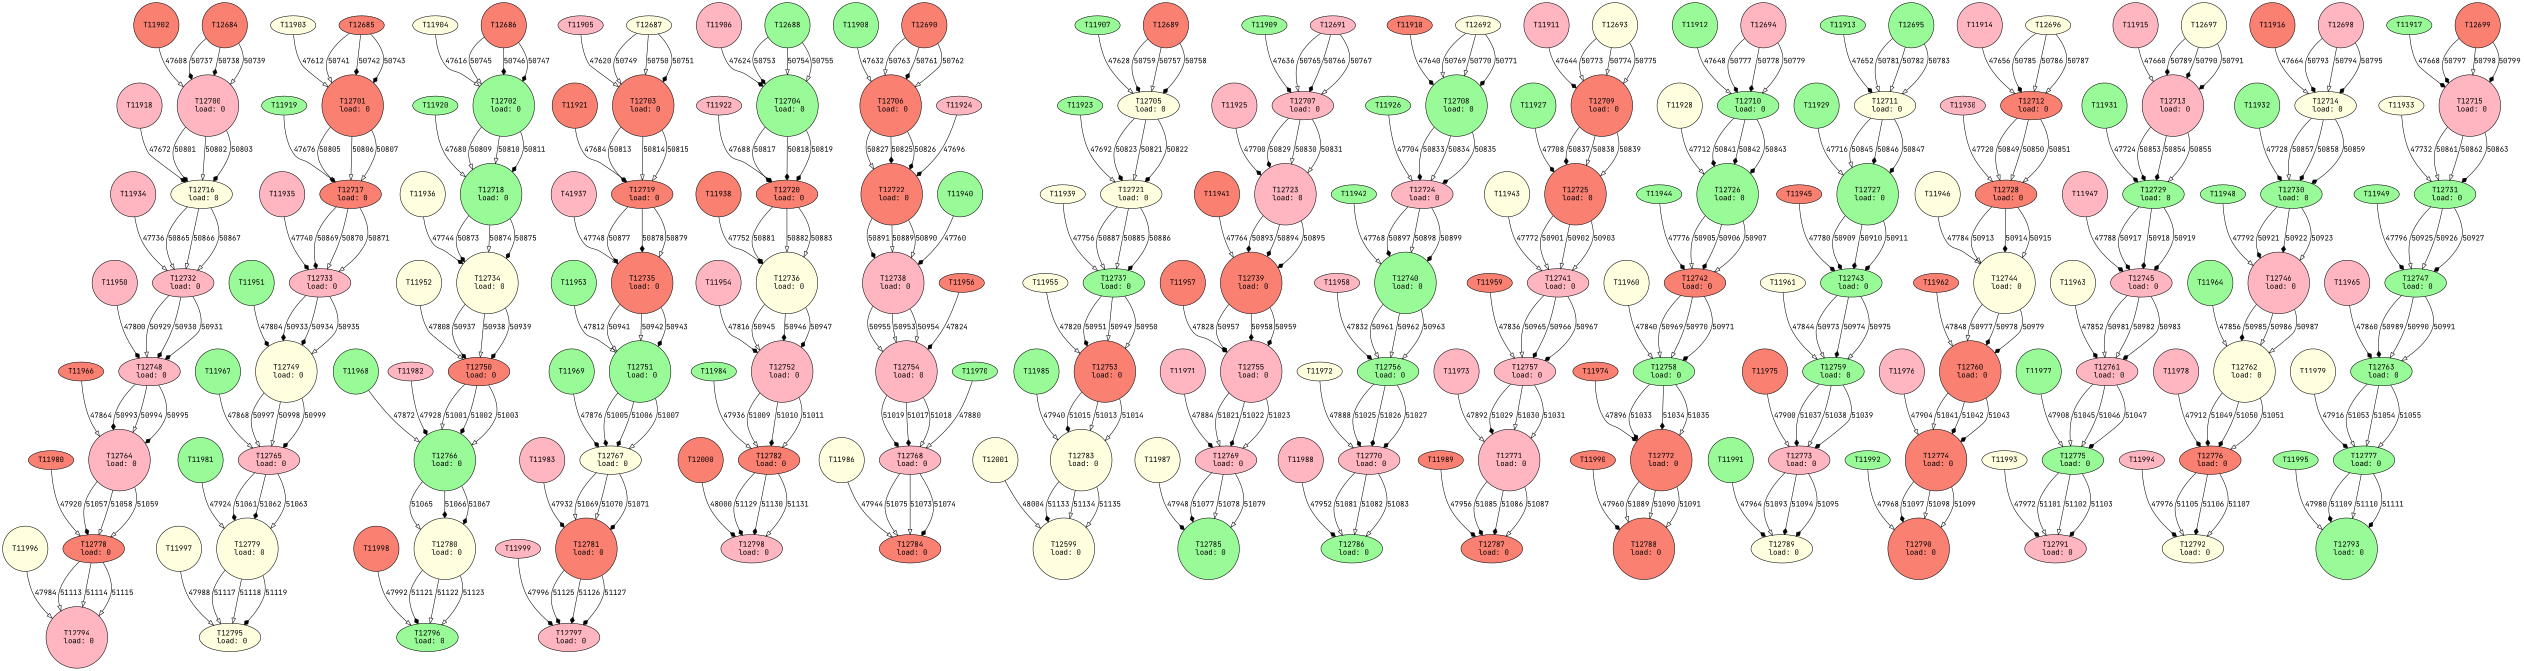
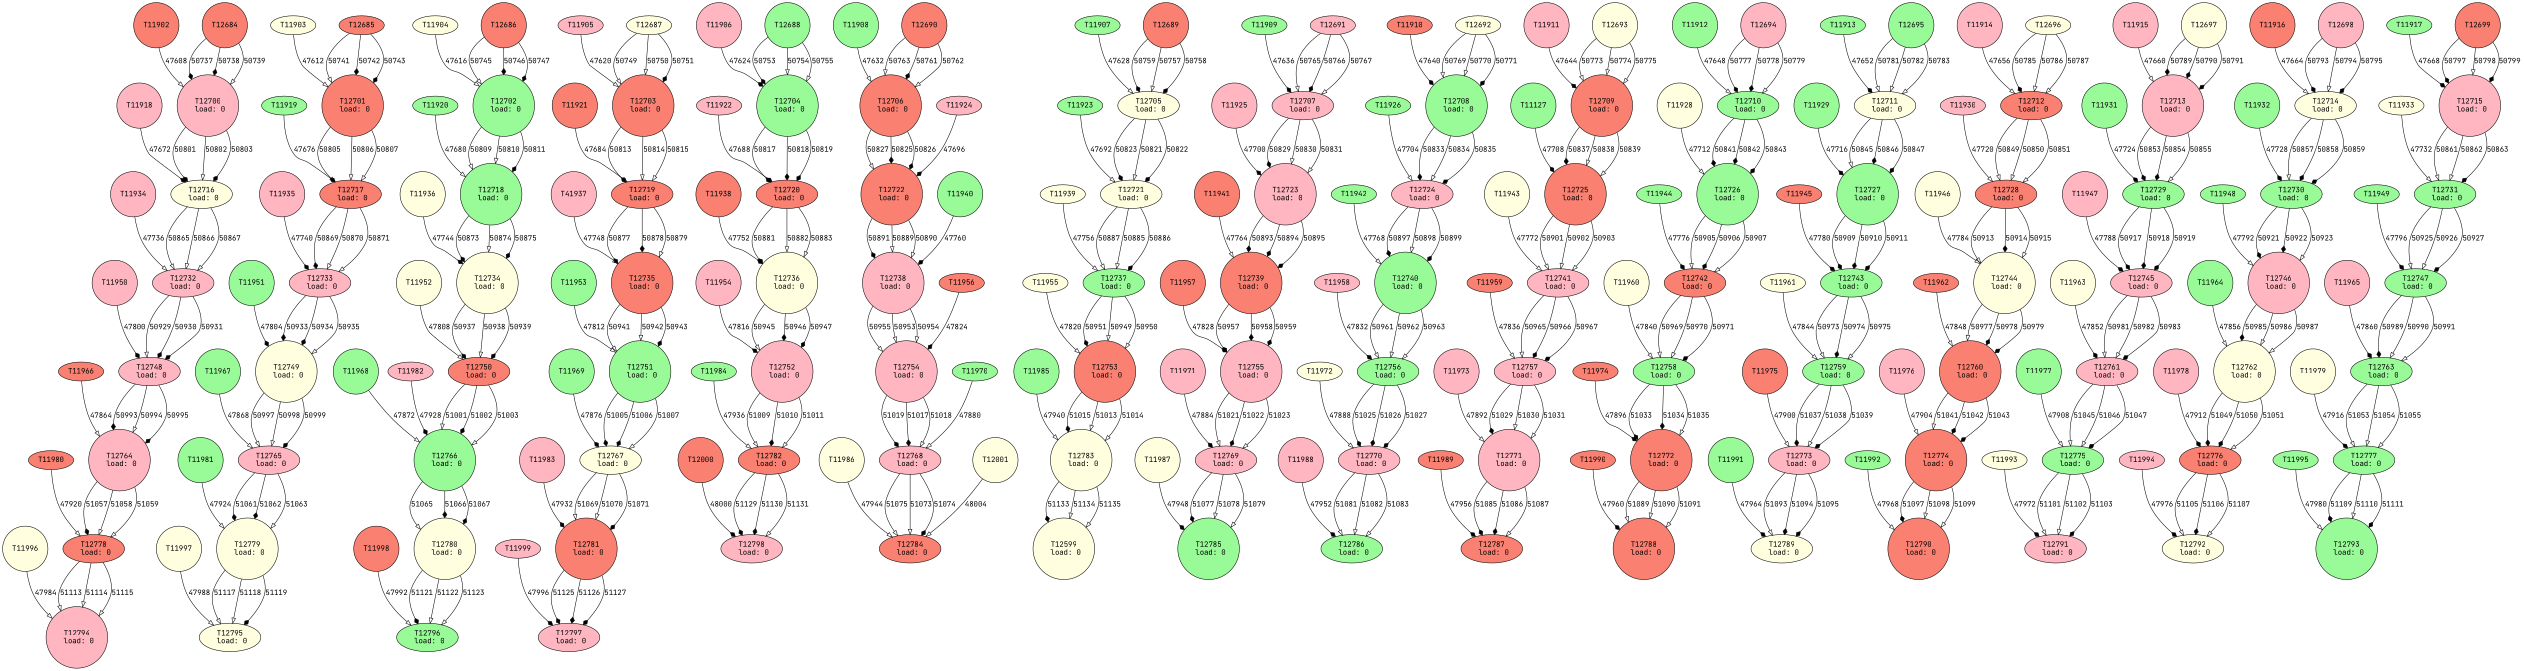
(1533, 106) -> (1533, 106)
(1825, 152) -> (1825, 152)
(1019, 504) -> (958, 508)
